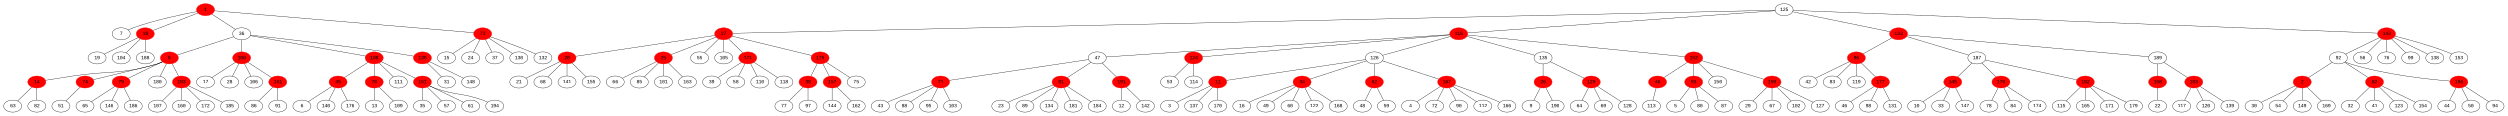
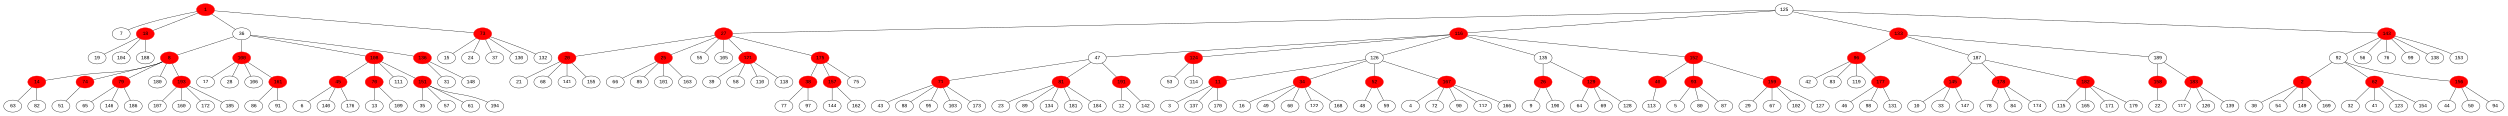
(1718, 82) -> none
none -> (977, 106)
